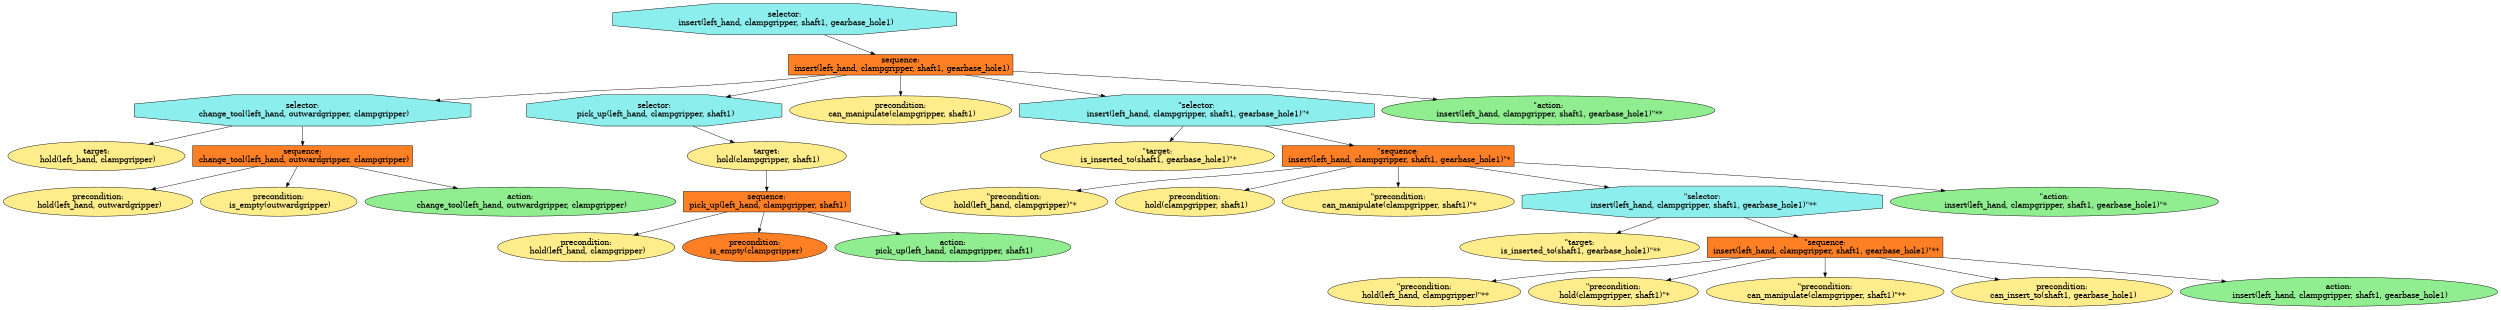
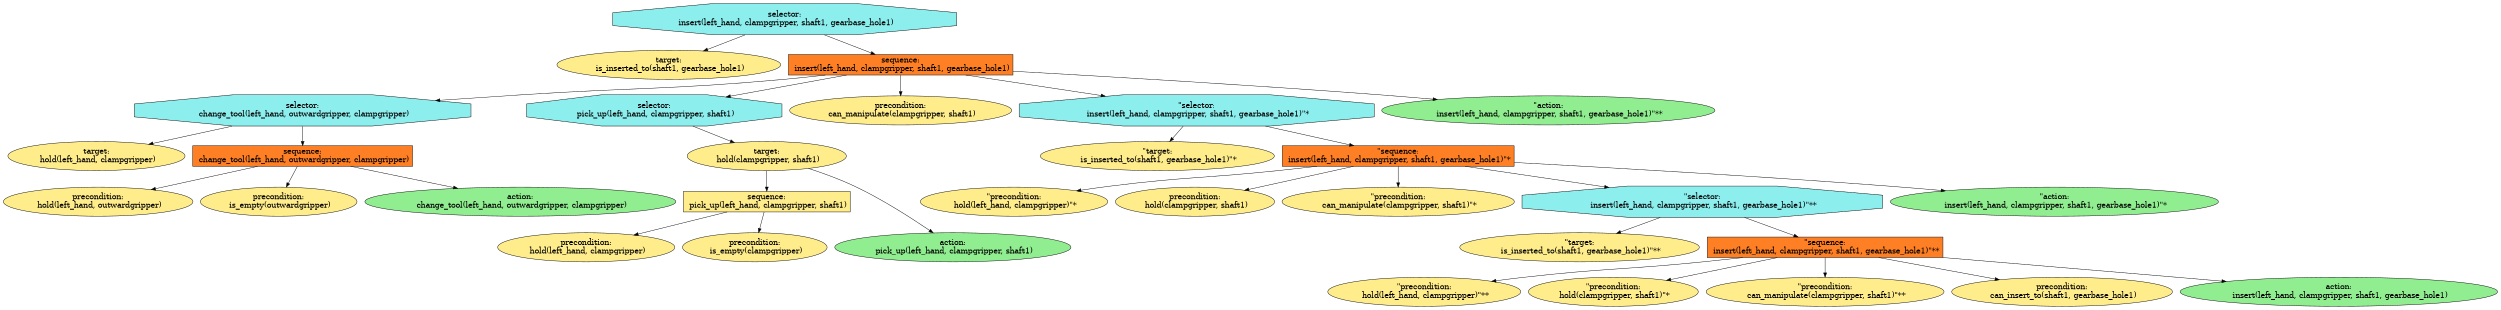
none -> (669, 65)
(767, 202) -> (767, 202)
(852, 223) -> (871, 195)
(755, 247) -> (755, 247)
